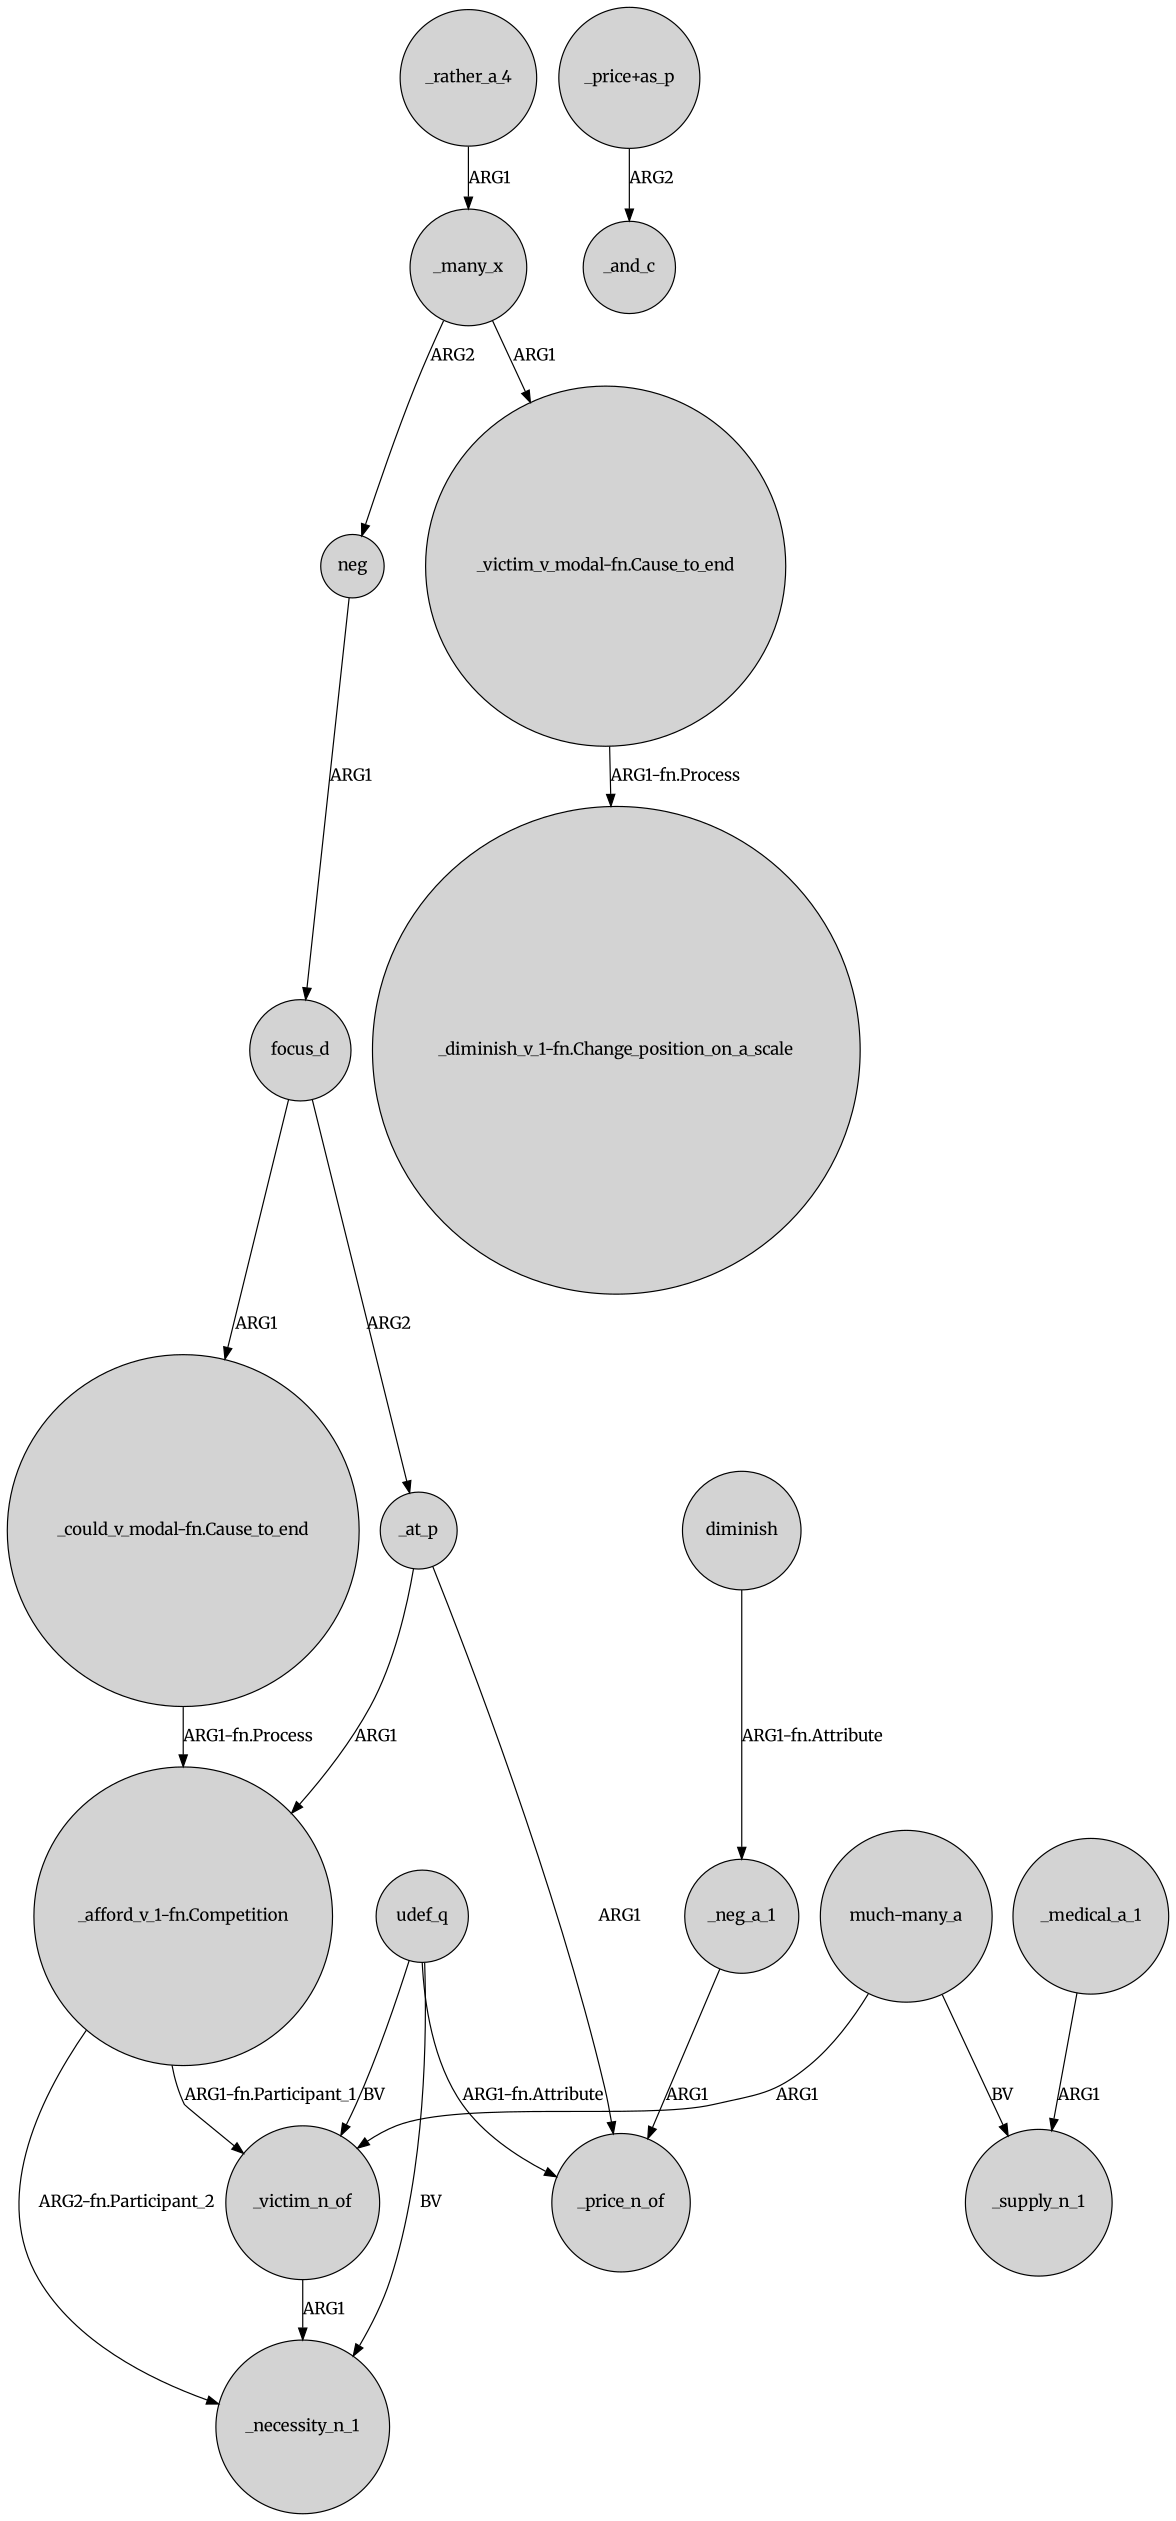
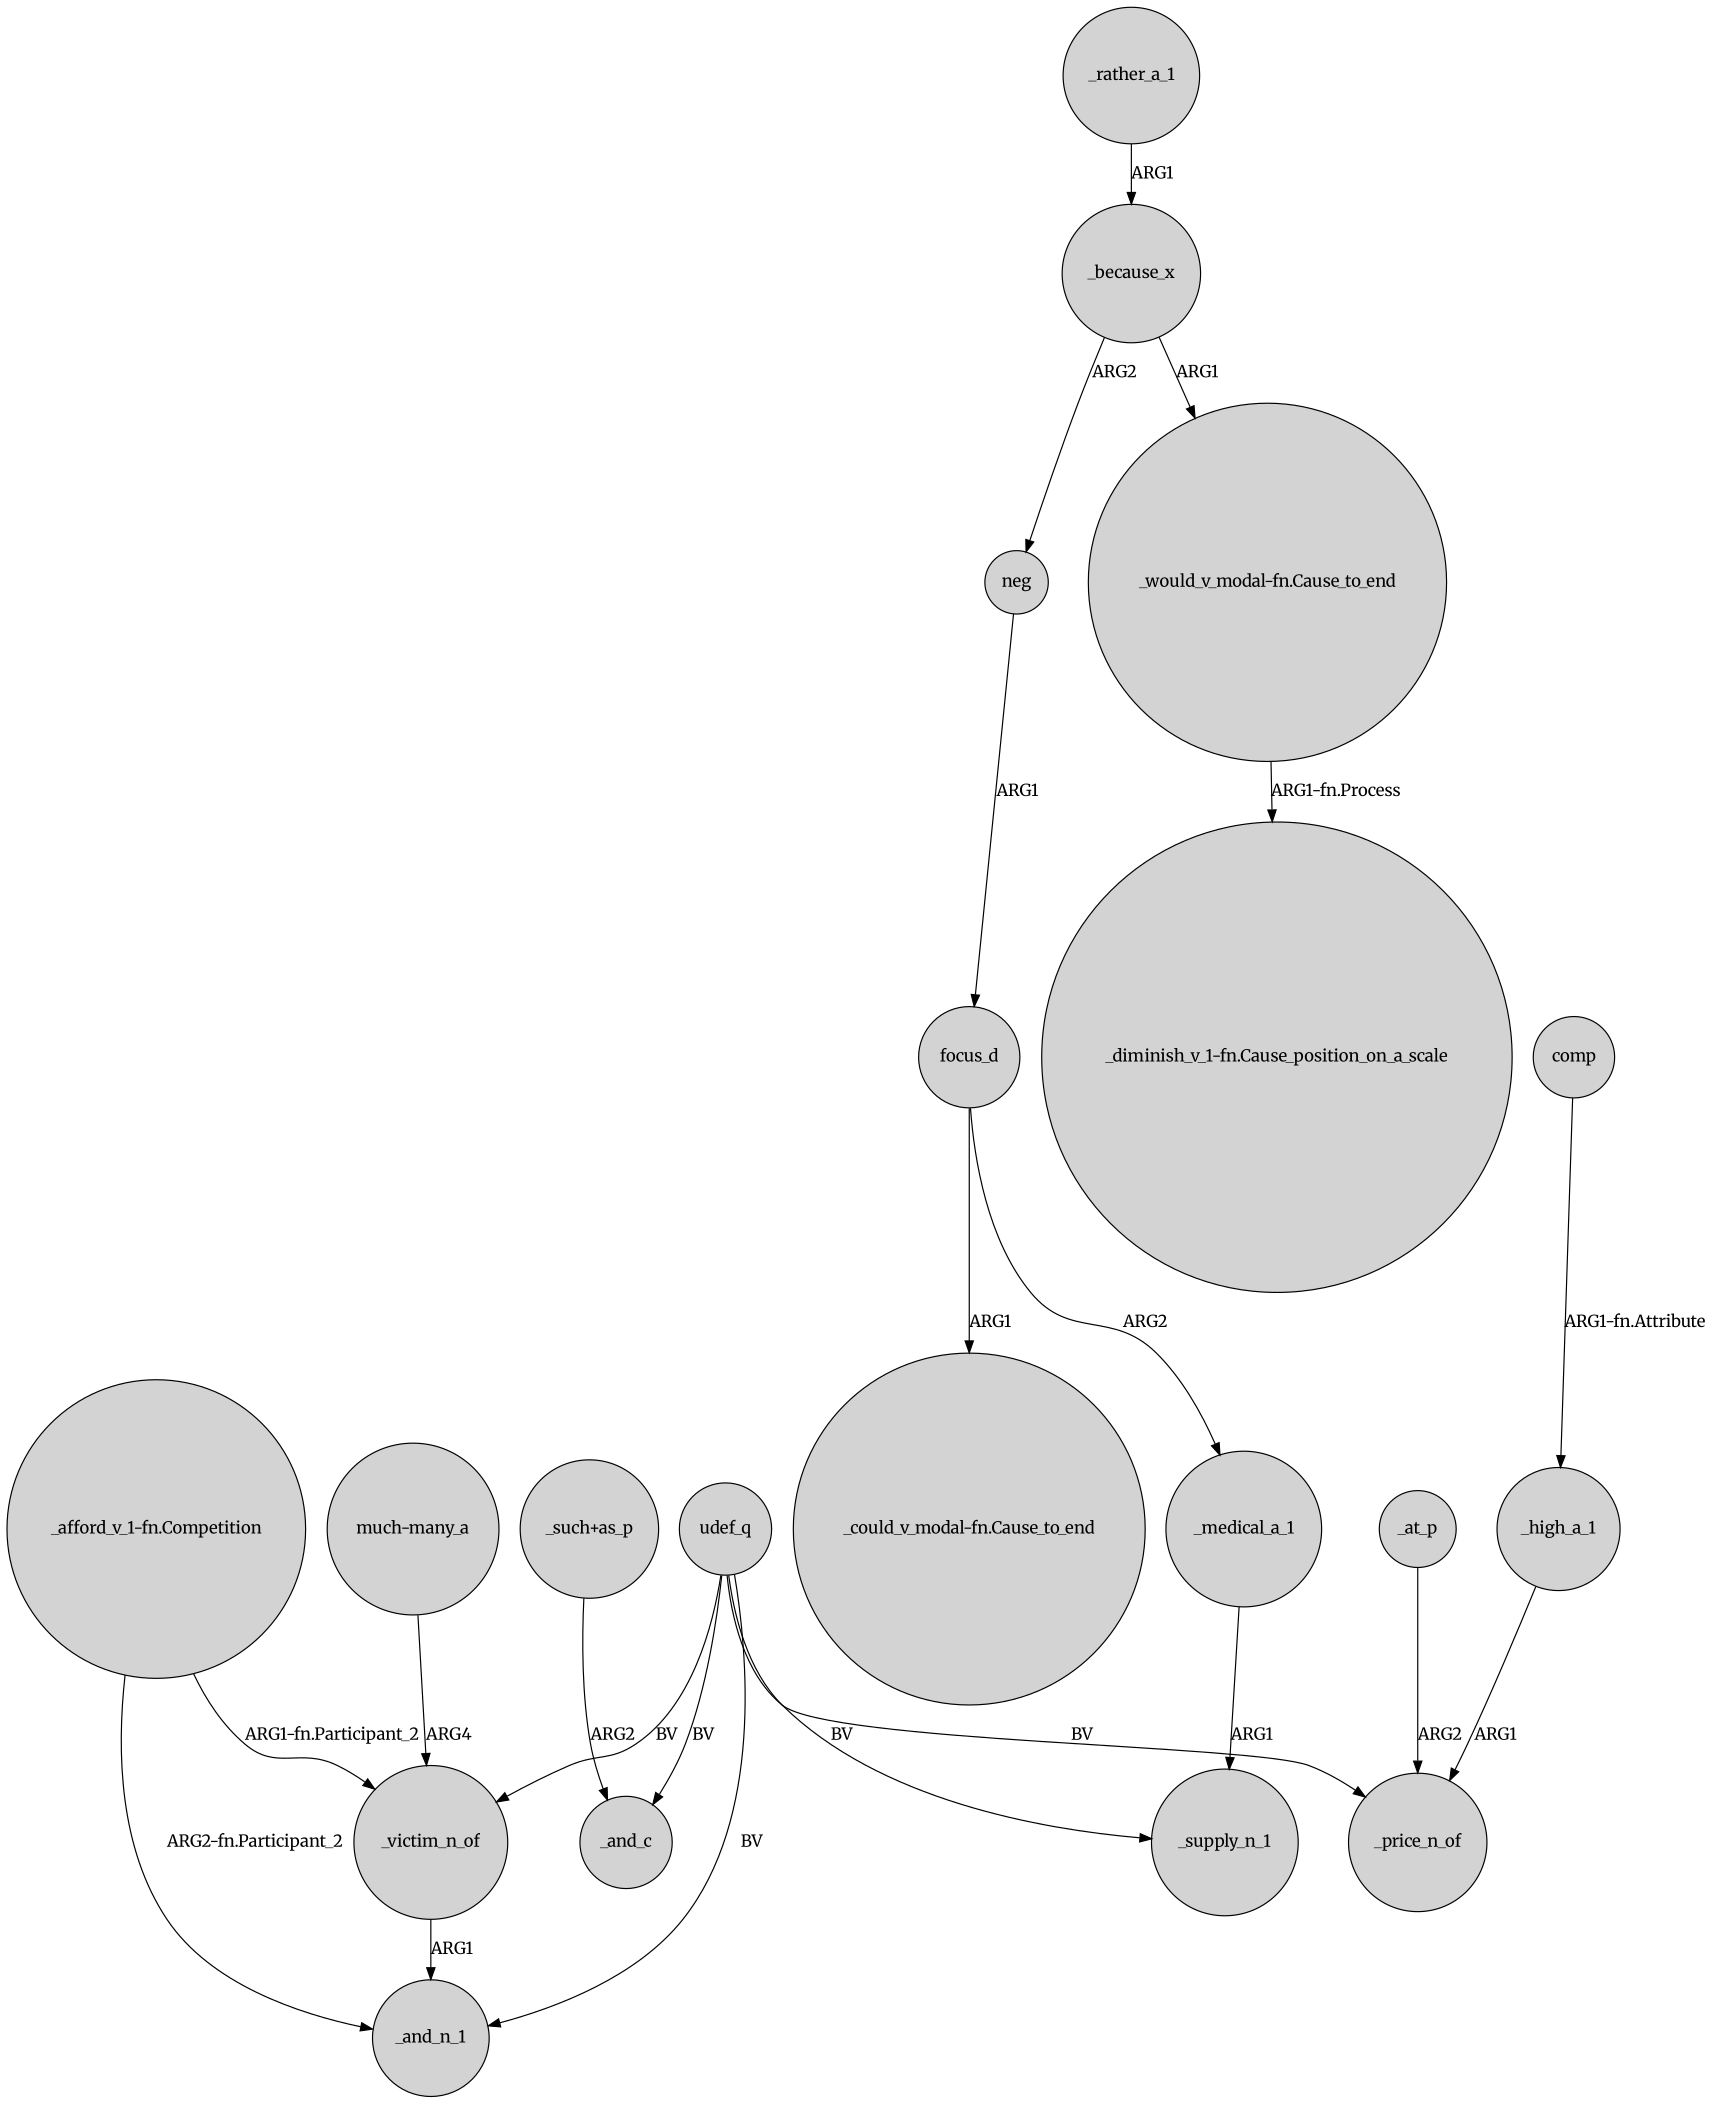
(468, 78) -> (1131, 76)
(629, 78) -> (589, 1529)
(468, 267) -> (1131, 274)
(606, 566) -> (1267, 582)
(616, 1050) -> (1277, 1057)
(360, 1291) -> (1051, 1310)
(742, 1531) -> (1574, 1057)
none -> (702, 1689)
(376, 1696) -> none
(183, 1731) -> none
(620, 1916) -> (1440, 1735)
(742, 1916) -> (1559, 1529)
(973, 2060) -> (884, 1774)
(270, 2096) -> (333, 1735)
(533, 2096) -> (1082, 1735)
(797, 2096) -> (449, 1735)
(303, 2427) -> (431, 2038)
